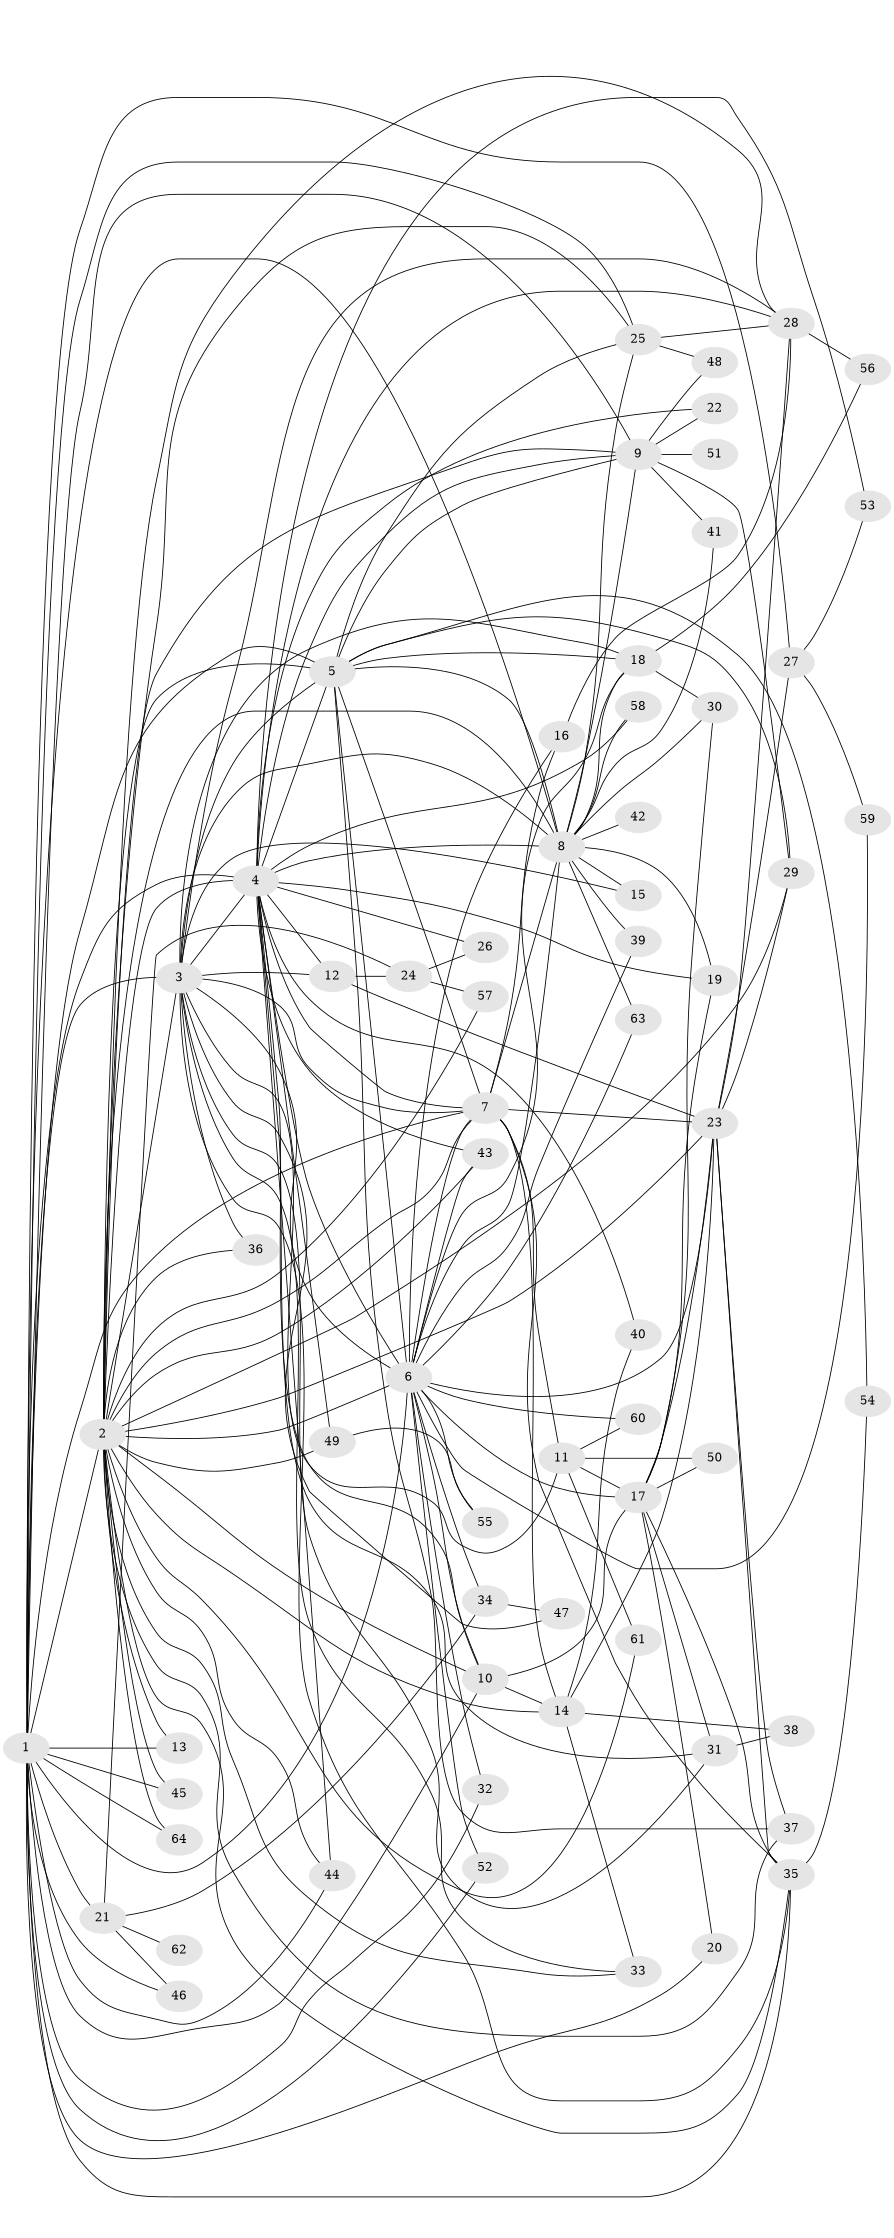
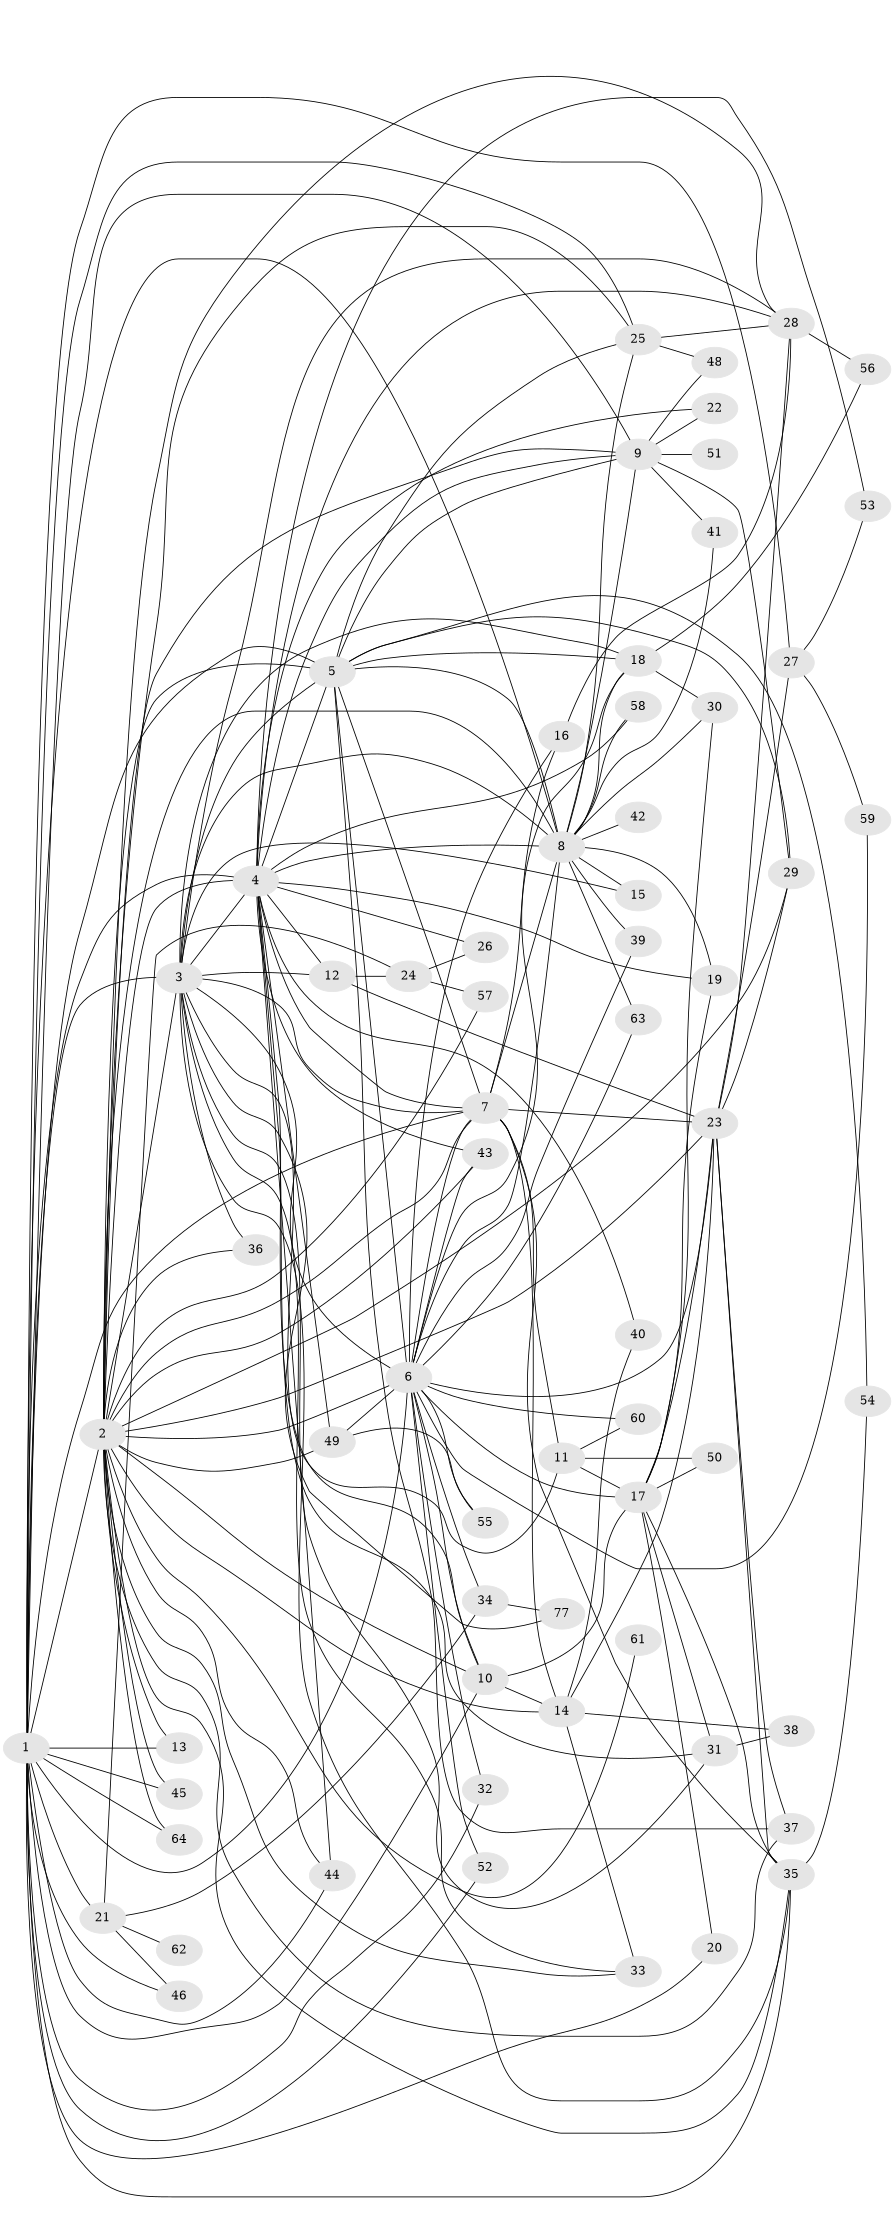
(306, 1176) -> (371, 1410)
(592, 1530) -> none
(562, 1614) -> (562, 1614)
